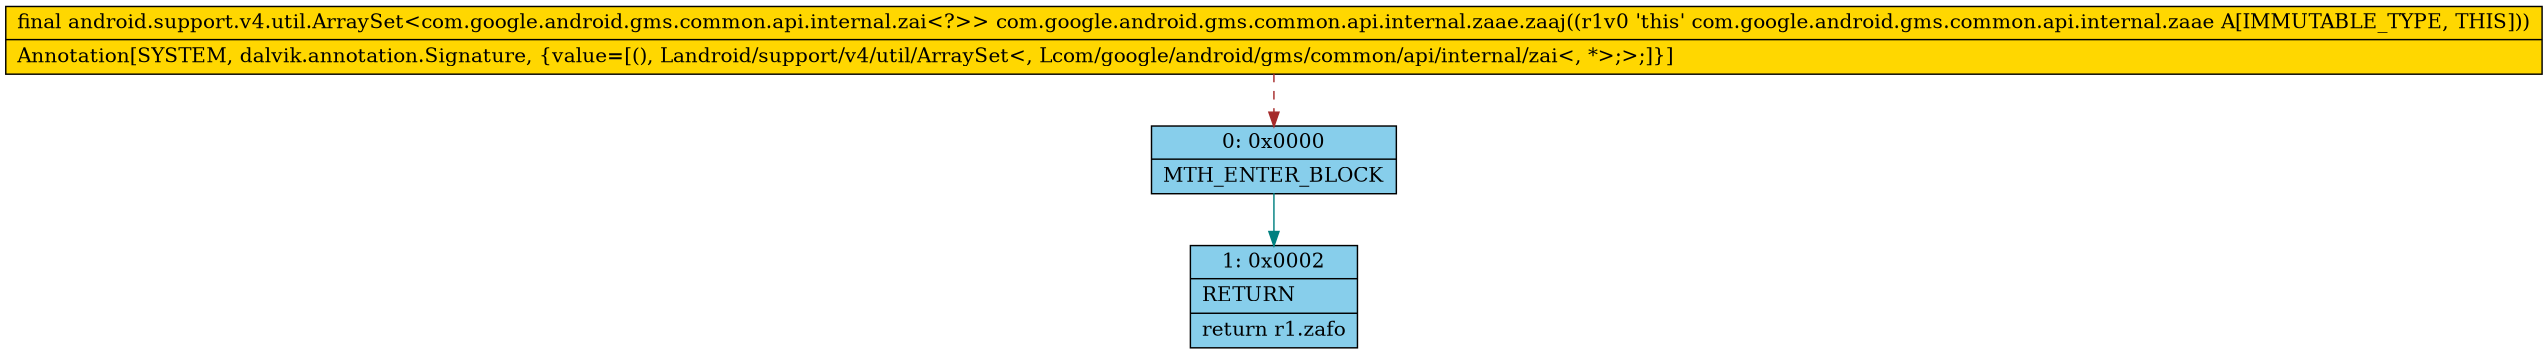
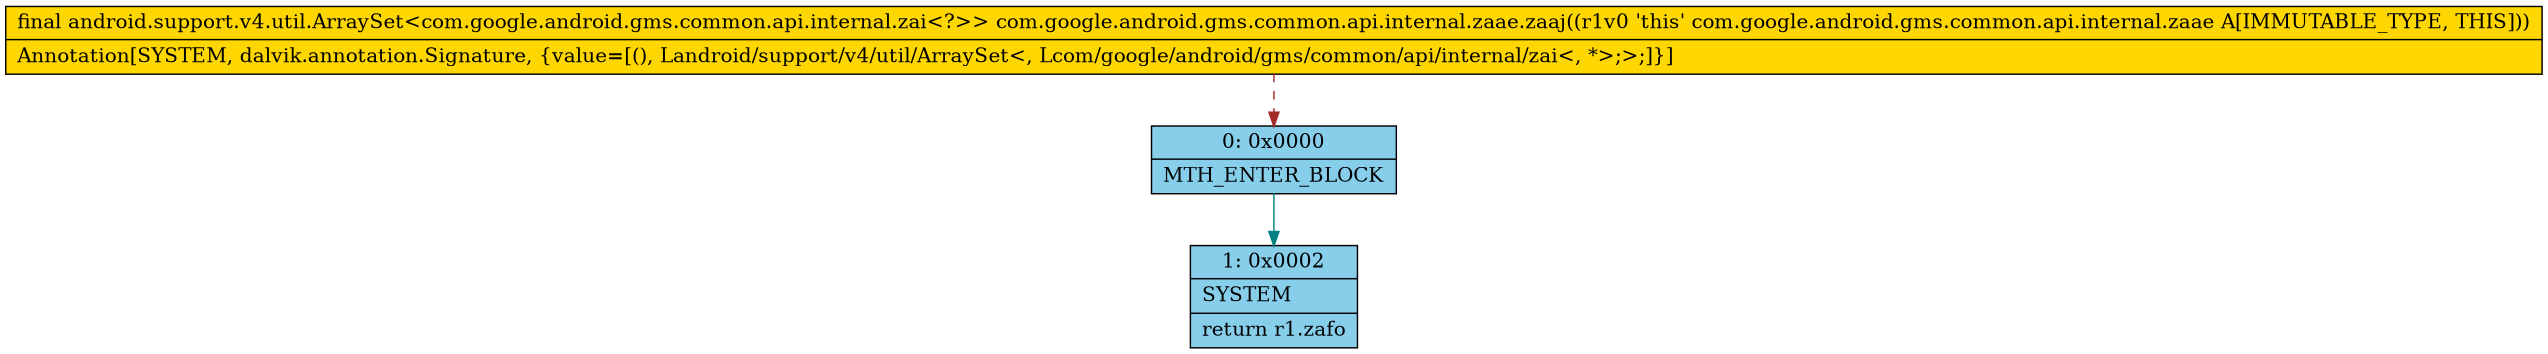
(1249, 295) -> (1247, 295)
